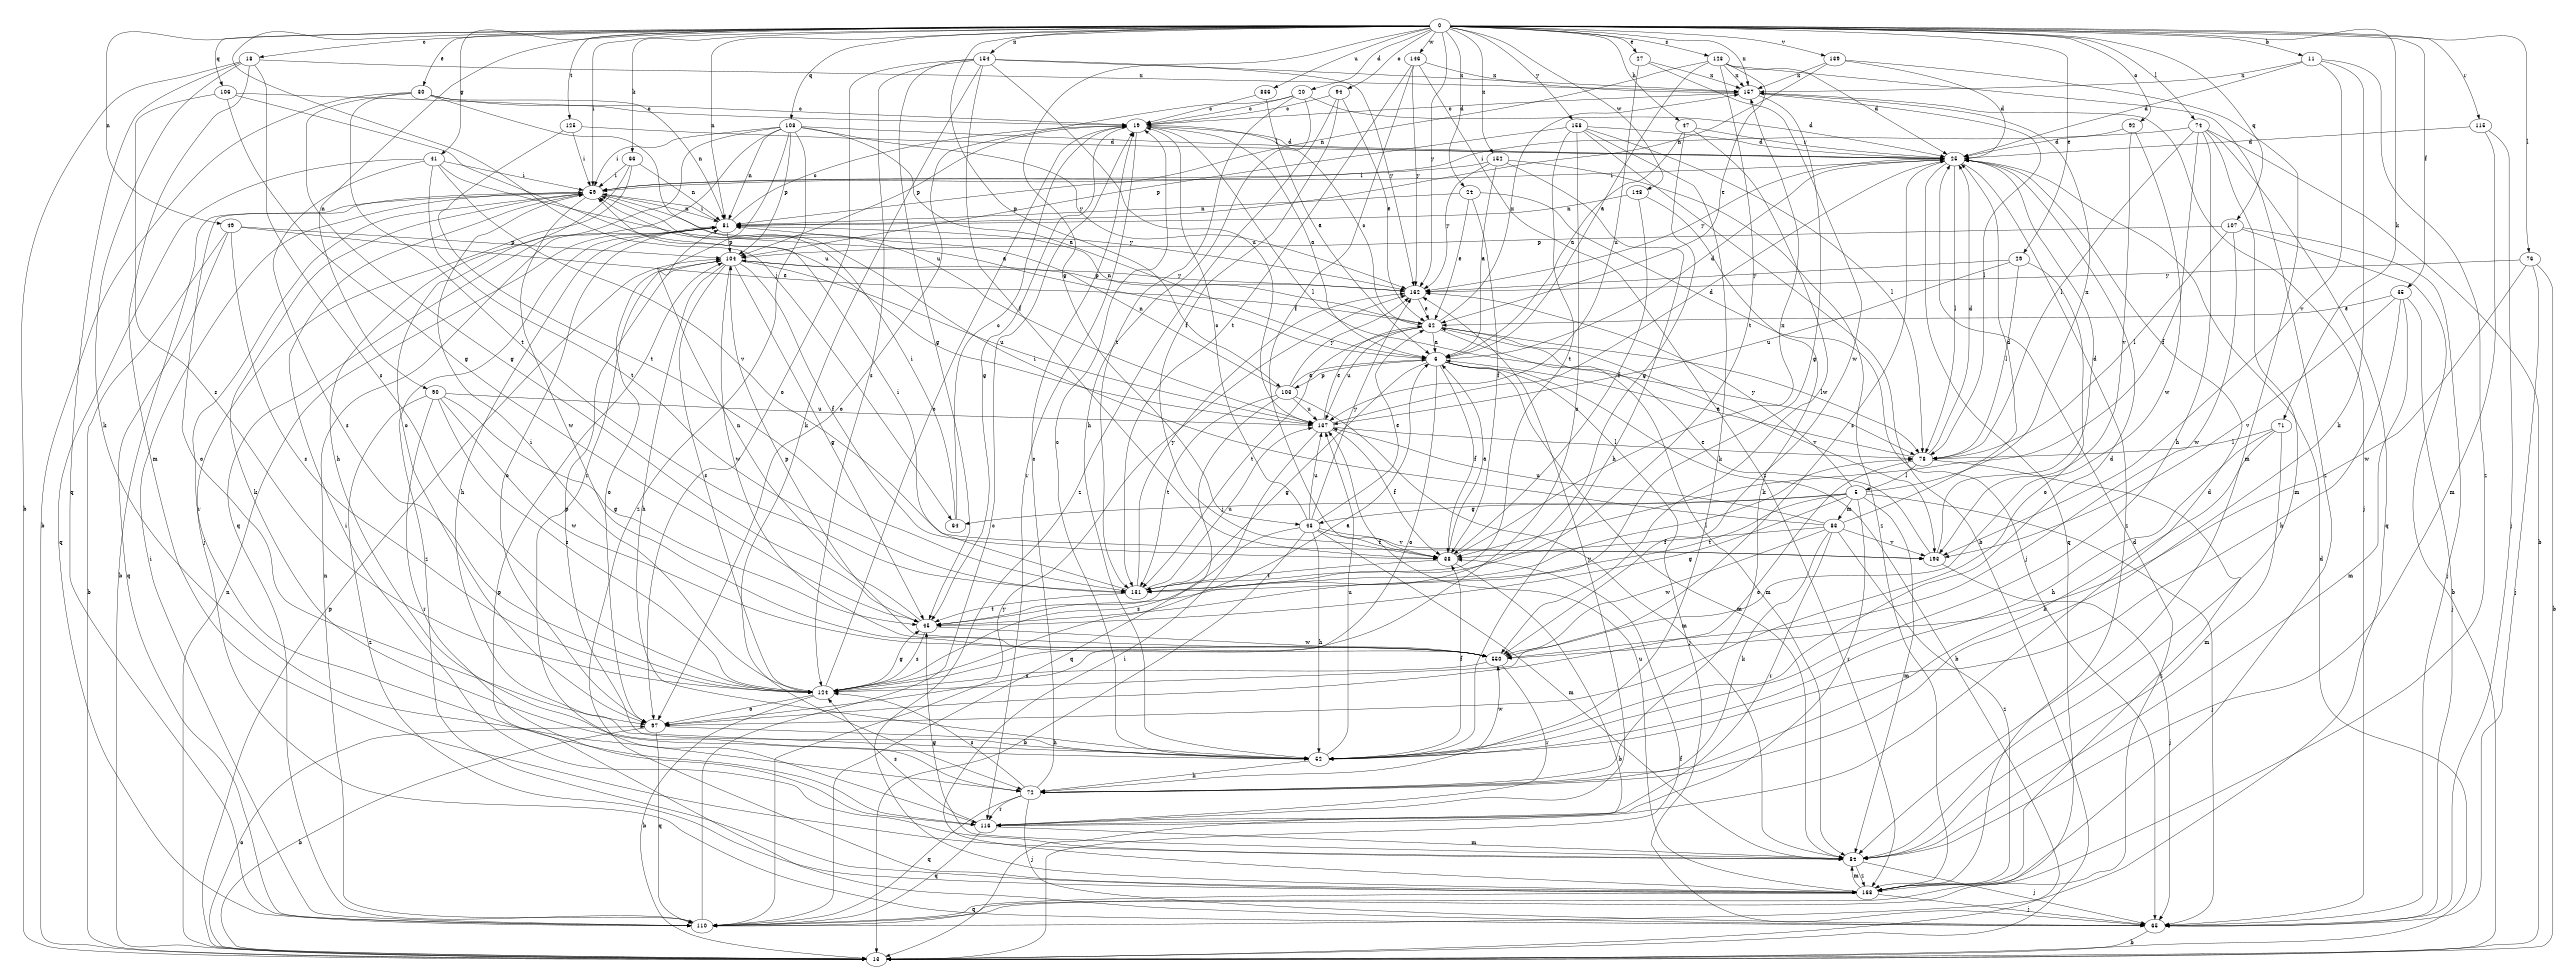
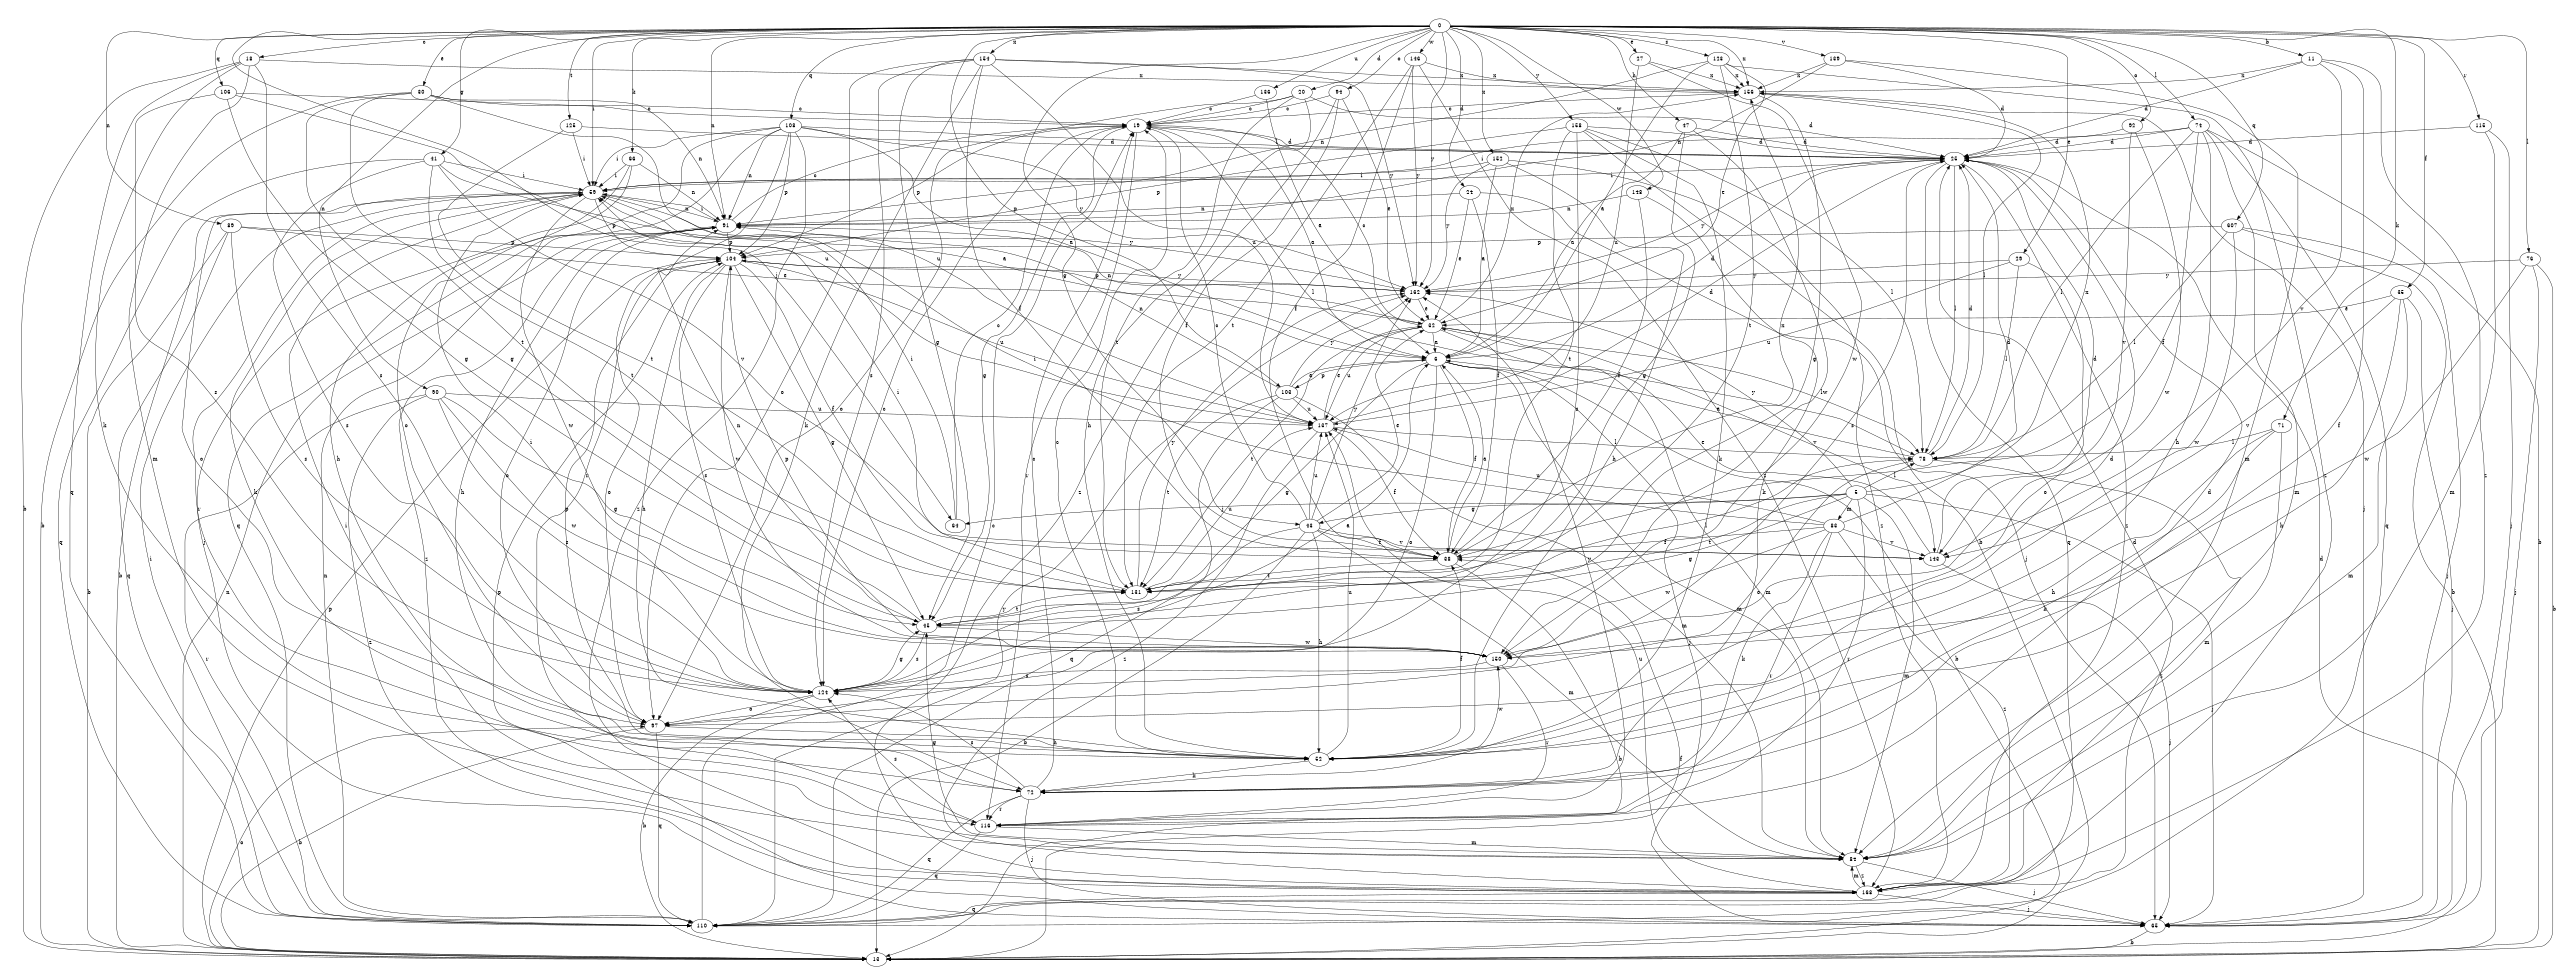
(1835, 88) -> (2079, 144)
(1266, 92) -> (1266, 92)
(1749, 92) -> (1749, 92)
(1805, 142) -> (1805, 142)
(231, 226) -> (231, 226)
(726, 226) -> (726, 226)
(2232, 226) -> (2232, 226)
none -> (643, 251)
(937, 397) -> (900, 357)
(2339, 426) -> (2339, 426)
(1892, 481) -> (1884, 478)
(1935, 559) -> (1935, 559)
(1031, 601) -> (1027, 603)
(1125, 659) -> (1125, 659)
(1497, 659) -> (1497, 659)
(549, 731) -> (263, 759)
